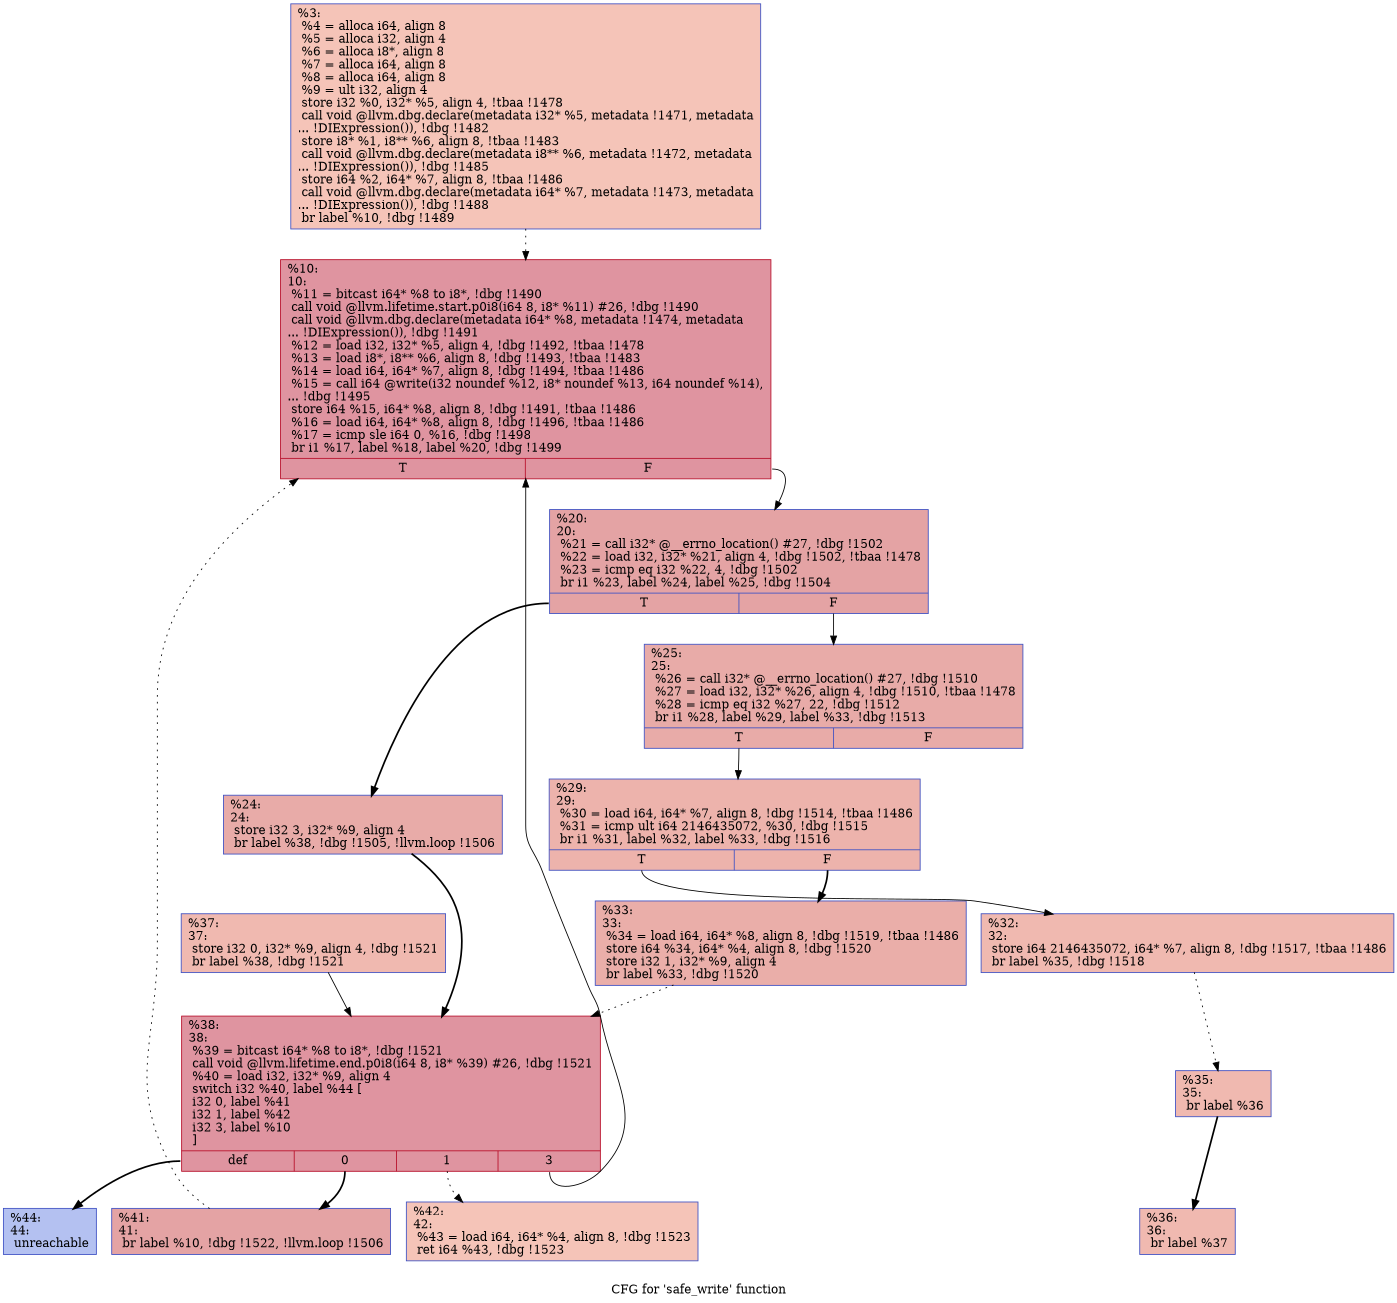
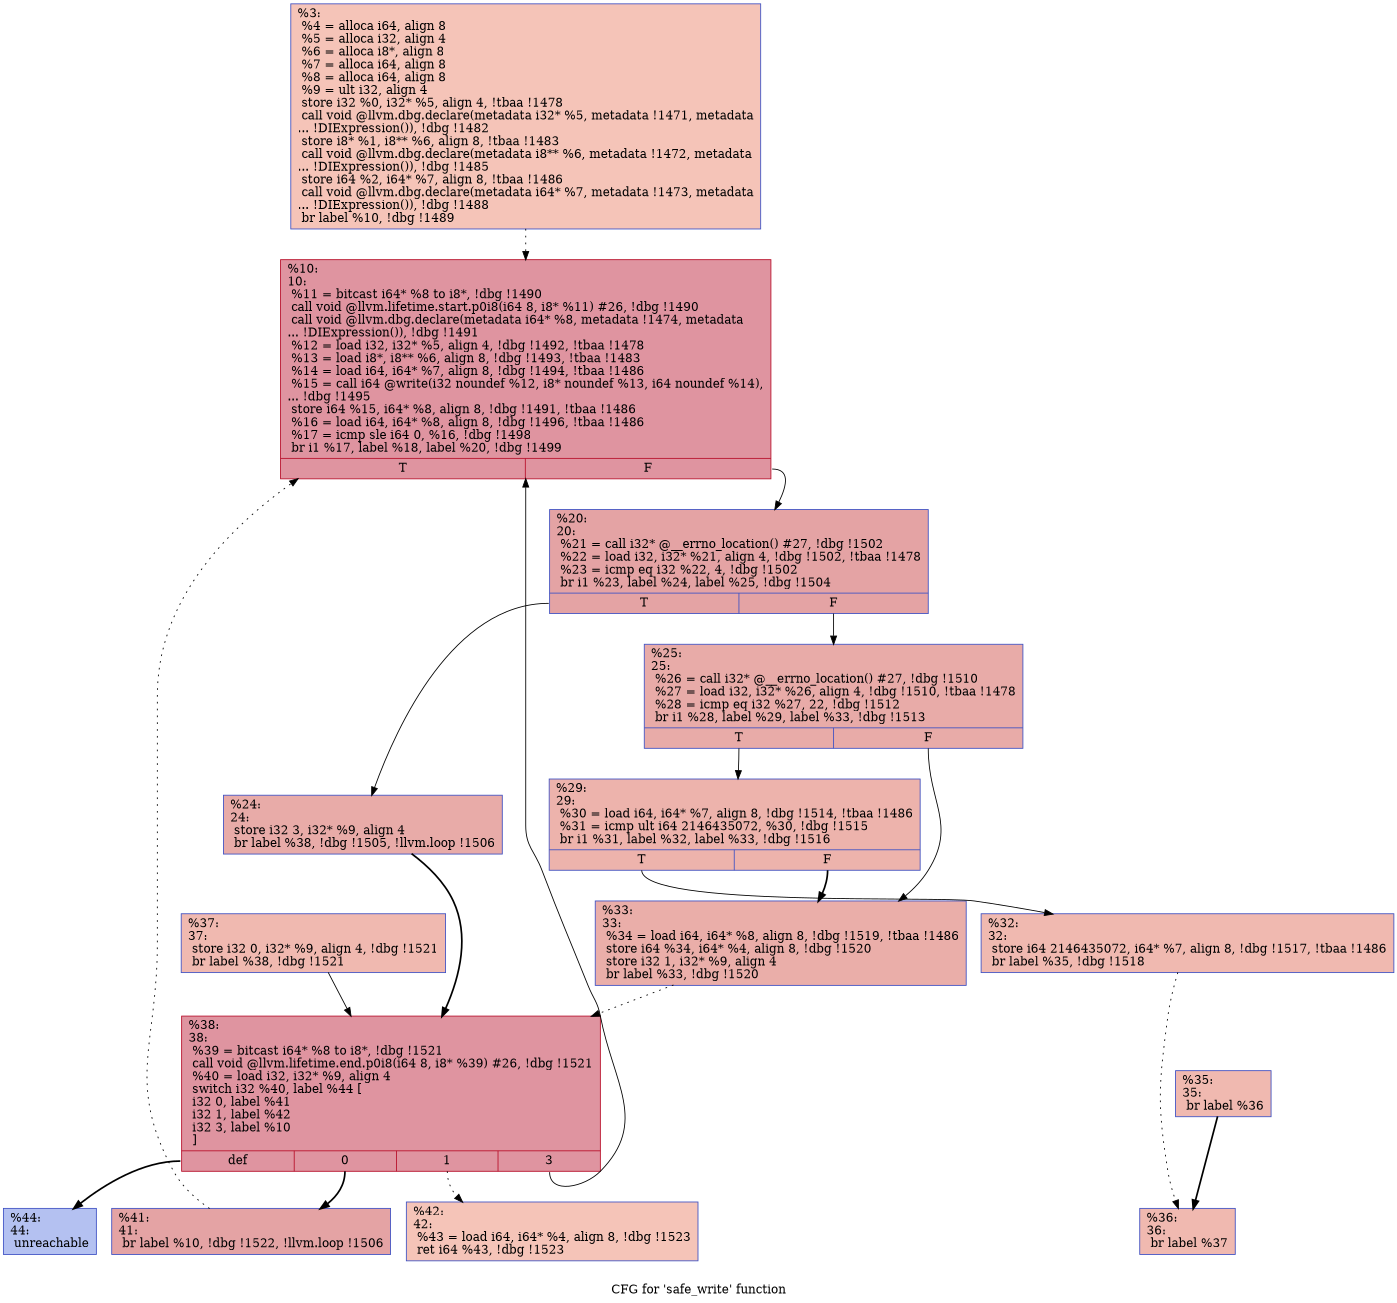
(437, 669) -> (437, 669)
none -> (941, 827)
(1205, 1017) -> (1161, 1086)
